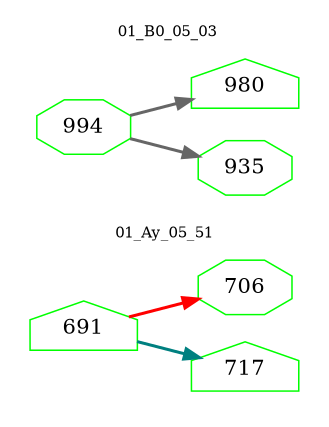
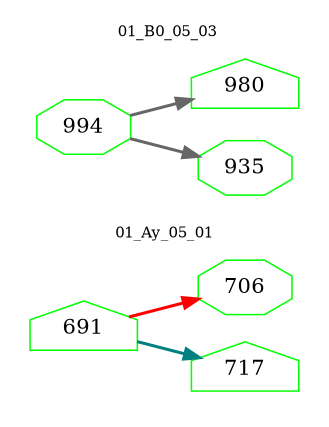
(164, 234) -> (164, 234)
